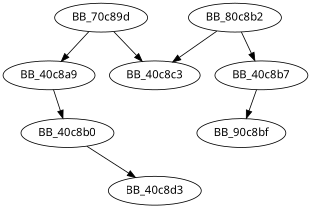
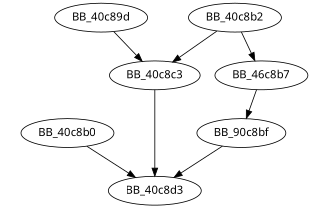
(101, 18) -> (101, 18)
(235, 18) -> (235, 18)
(49, 75) -> none
(261, 75) -> (261, 75)
none -> (155, 129)
none -> (202, 160)
